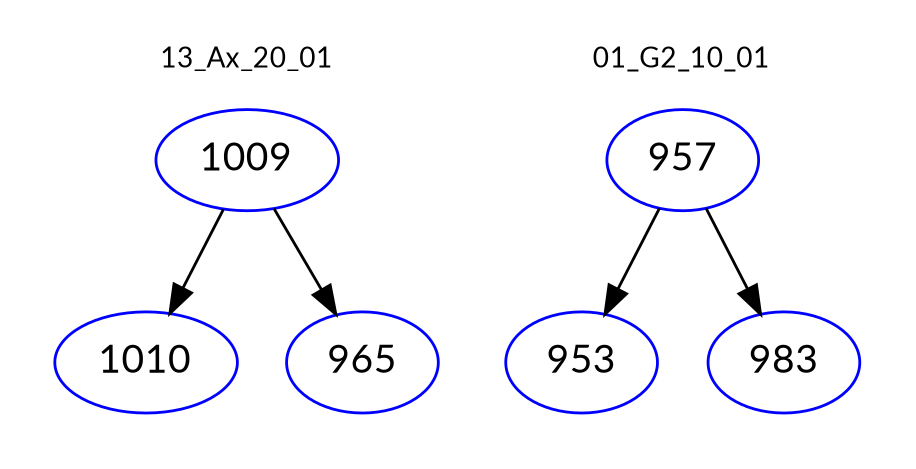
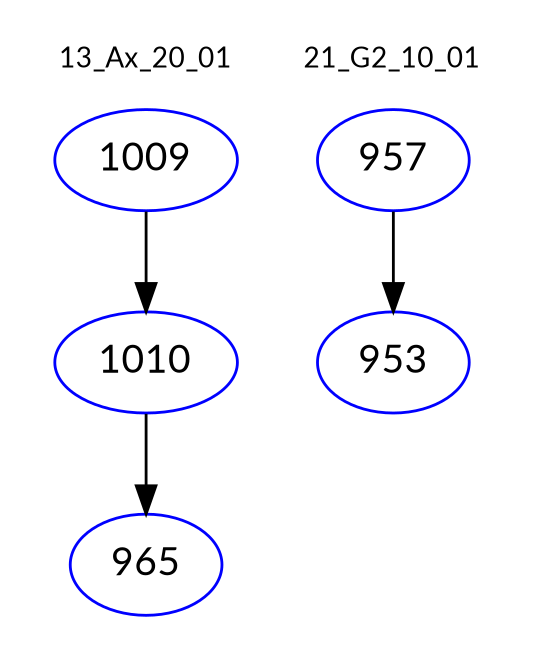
(683, 60) -> (393, 60)
(298, 249) -> (146, 450)
(784, 362) -> none
